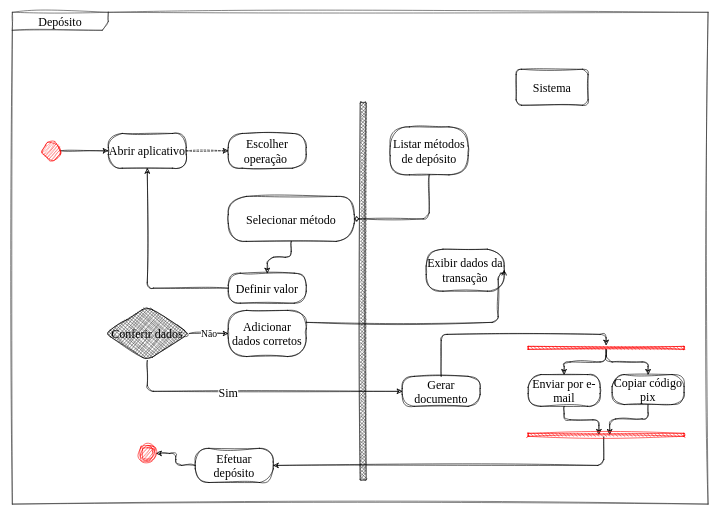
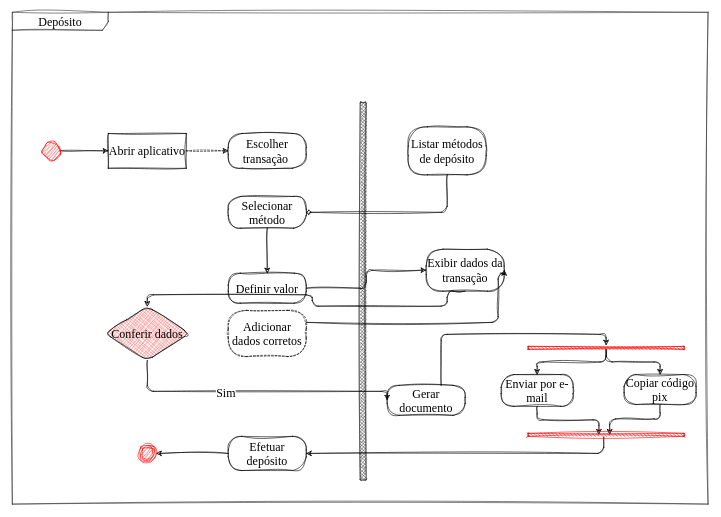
(552, 87) -> none
(147, 151) -> (147, 151)
(267, 151) -> (267, 151)
(429, 151) -> (447, 151)
(291, 219) -> (267, 212)
(147, 269) -> (393, 270)
(500, 274) -> (500, 274)
none -> (414, 306)
(147, 334) -> (147, 334)
(206, 334) -> none
(267, 334) -> (267, 334)
(648, 390) -> (660, 390)
(564, 391) -> (537, 391)
(441, 392) -> (426, 401)
(234, 466) -> (267, 454)
